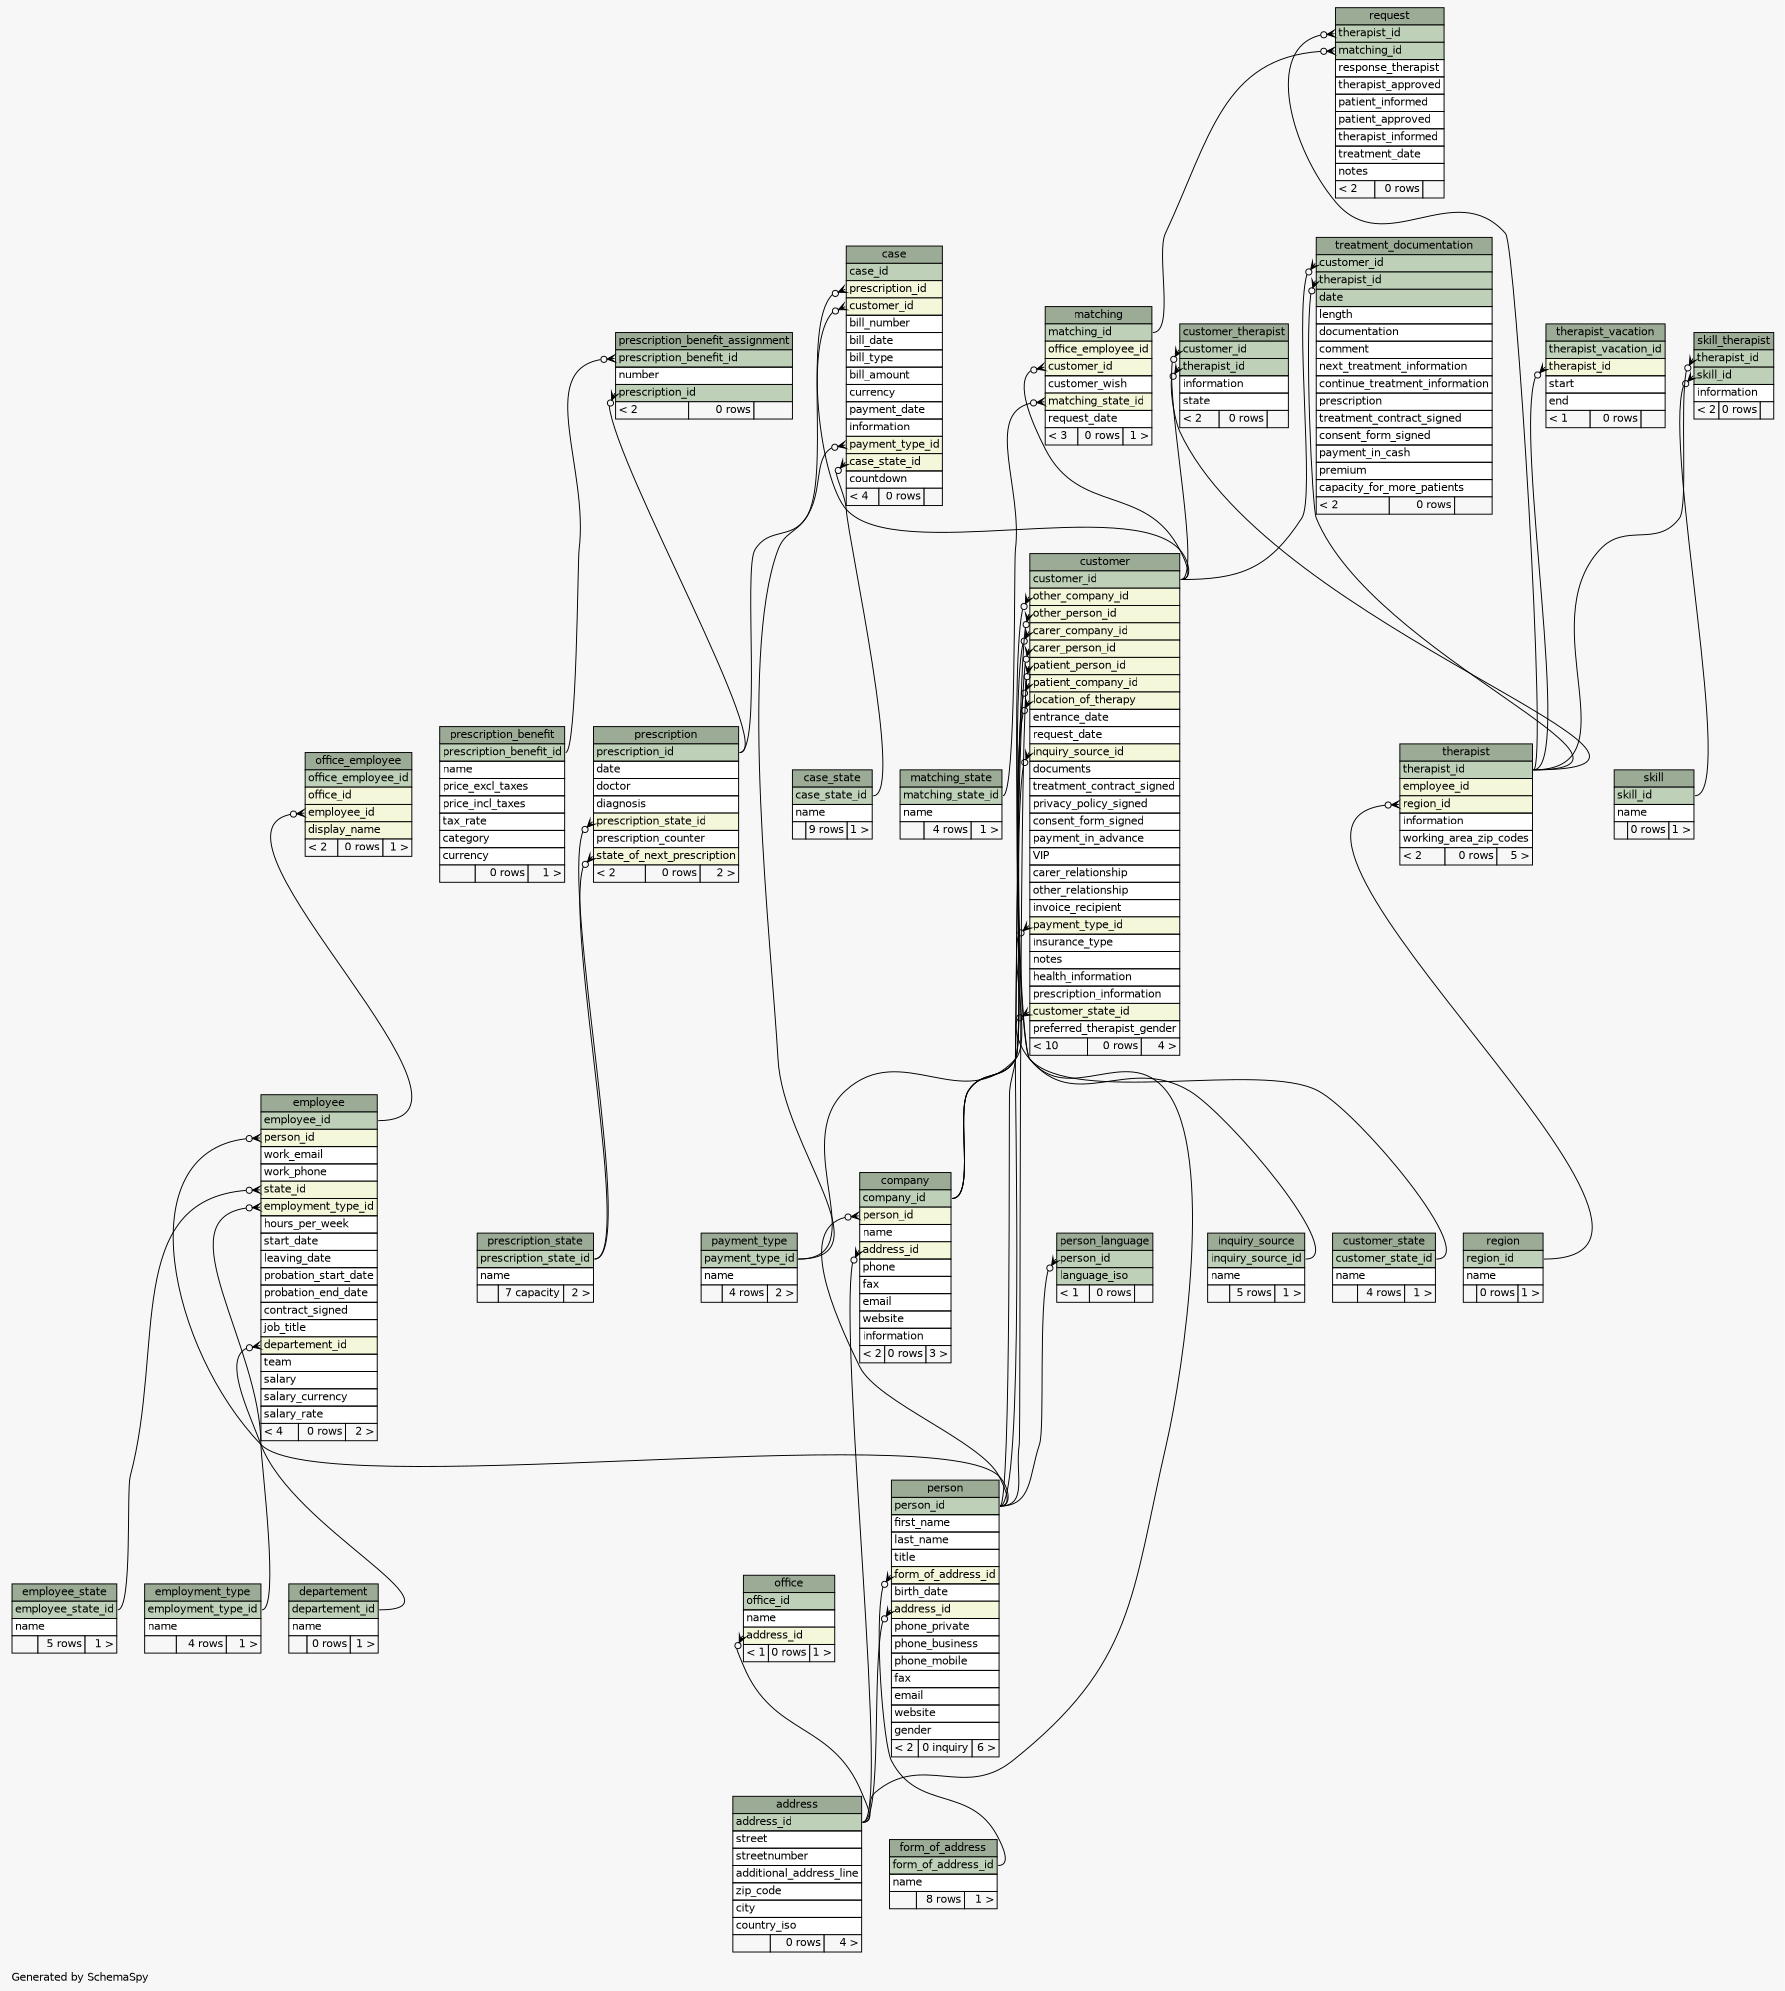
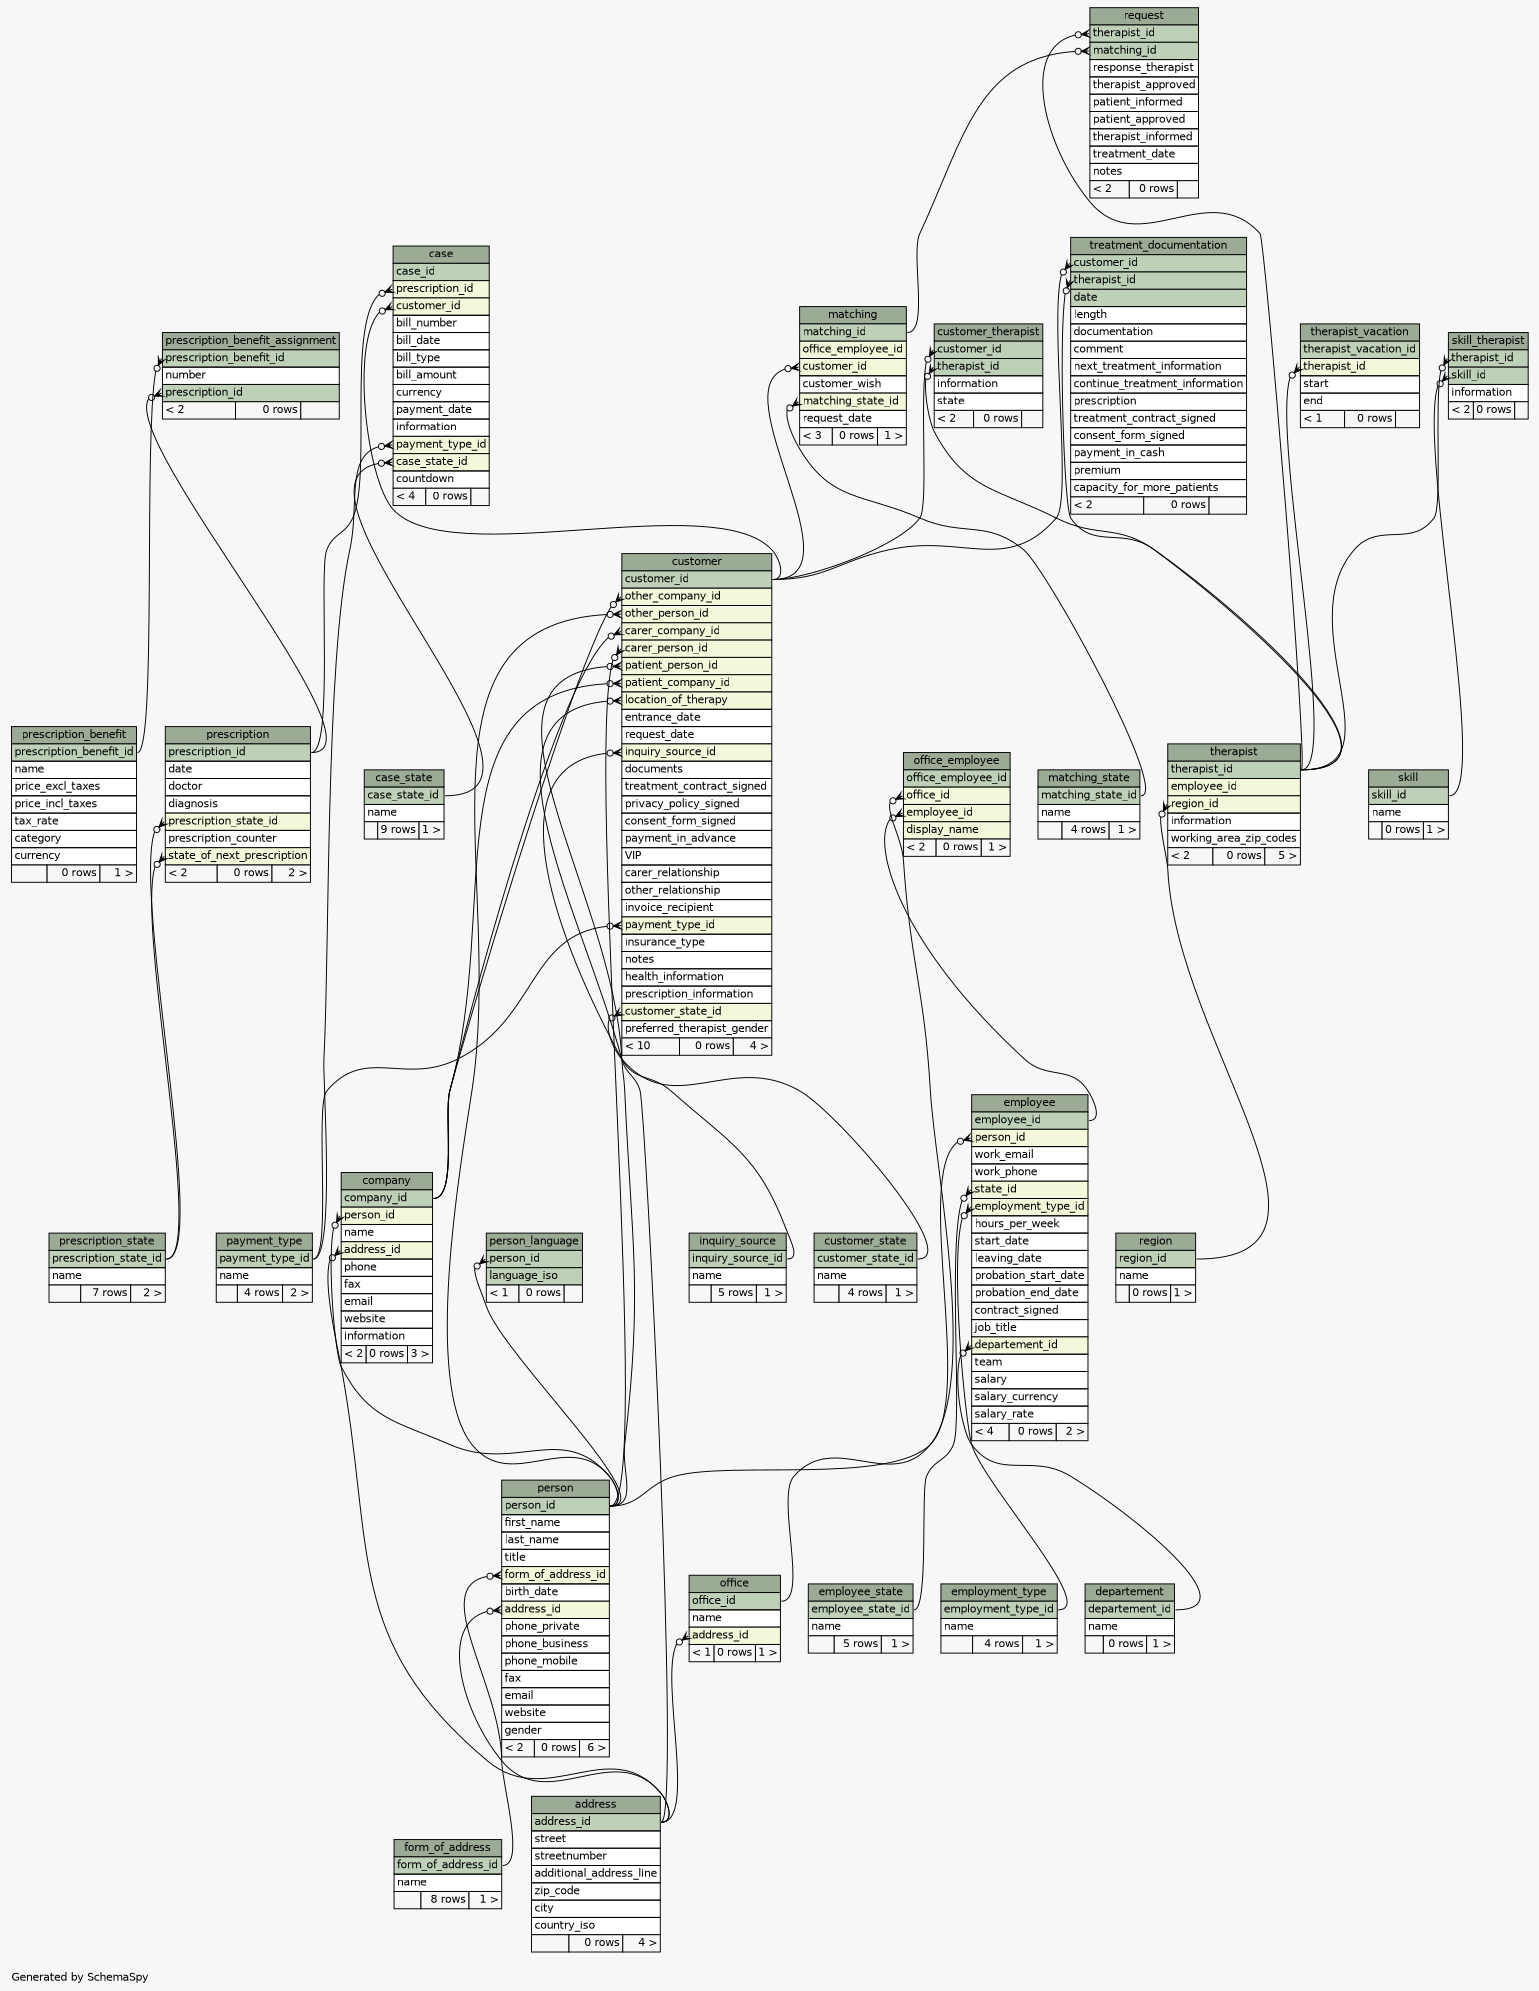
none -> (949, 1263)
(533, 1293) -> (110, 1293)
(946, 1748) -> (559, 1748)
